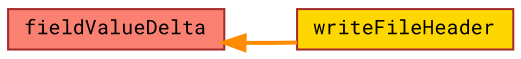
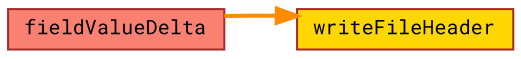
(271, 43) -> (250, 16)
